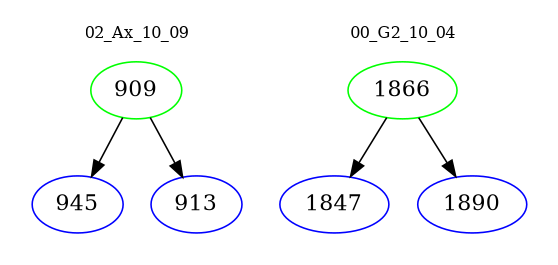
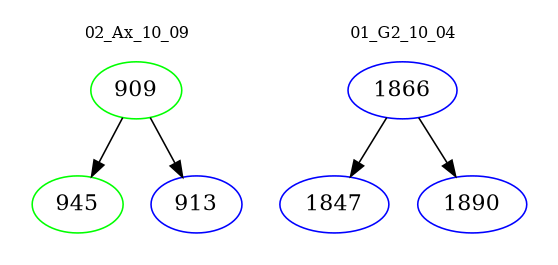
(403, 34) -> (403, 34)
(403, 90) -> (403, 90)
(78, 204) -> (78, 204)
